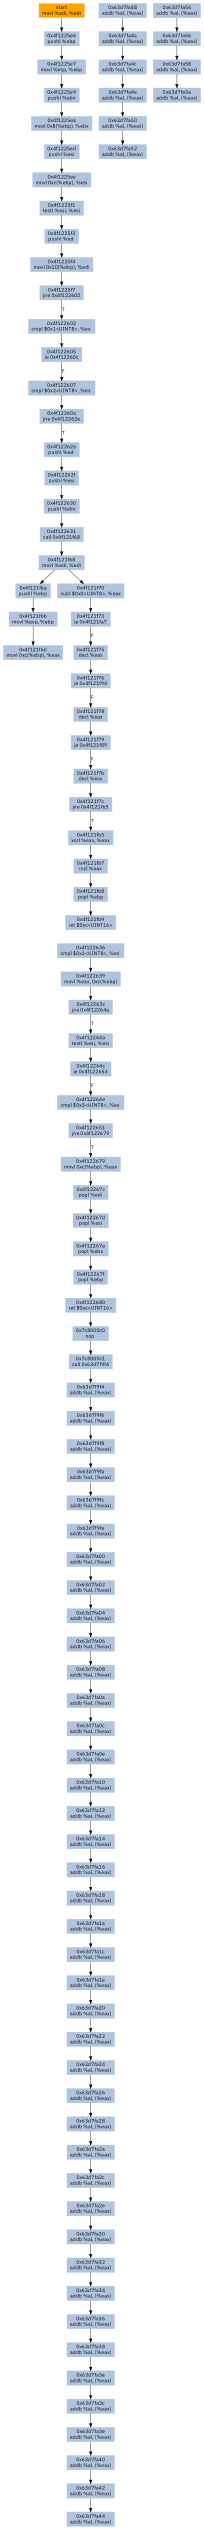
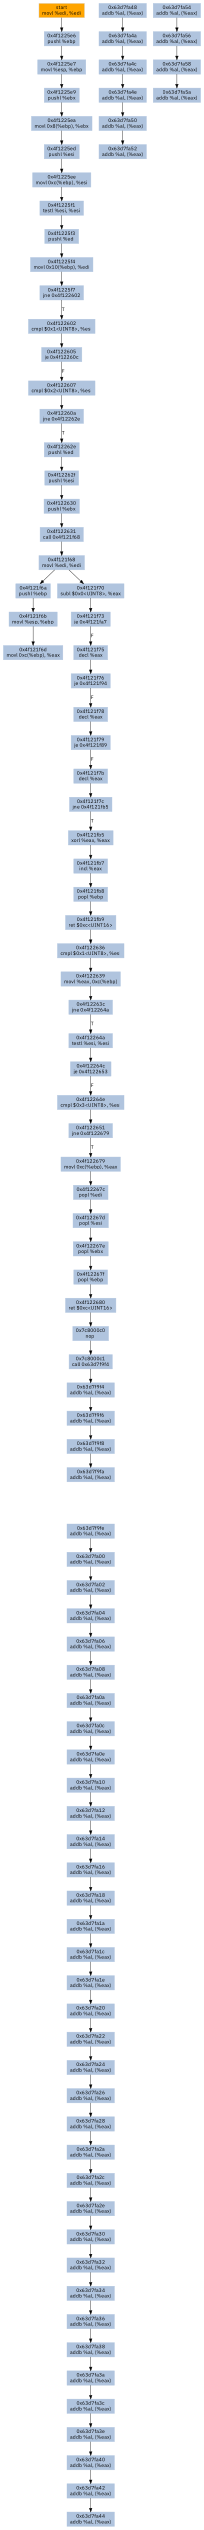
none -> (91, 935)
(91, 1503) -> none
